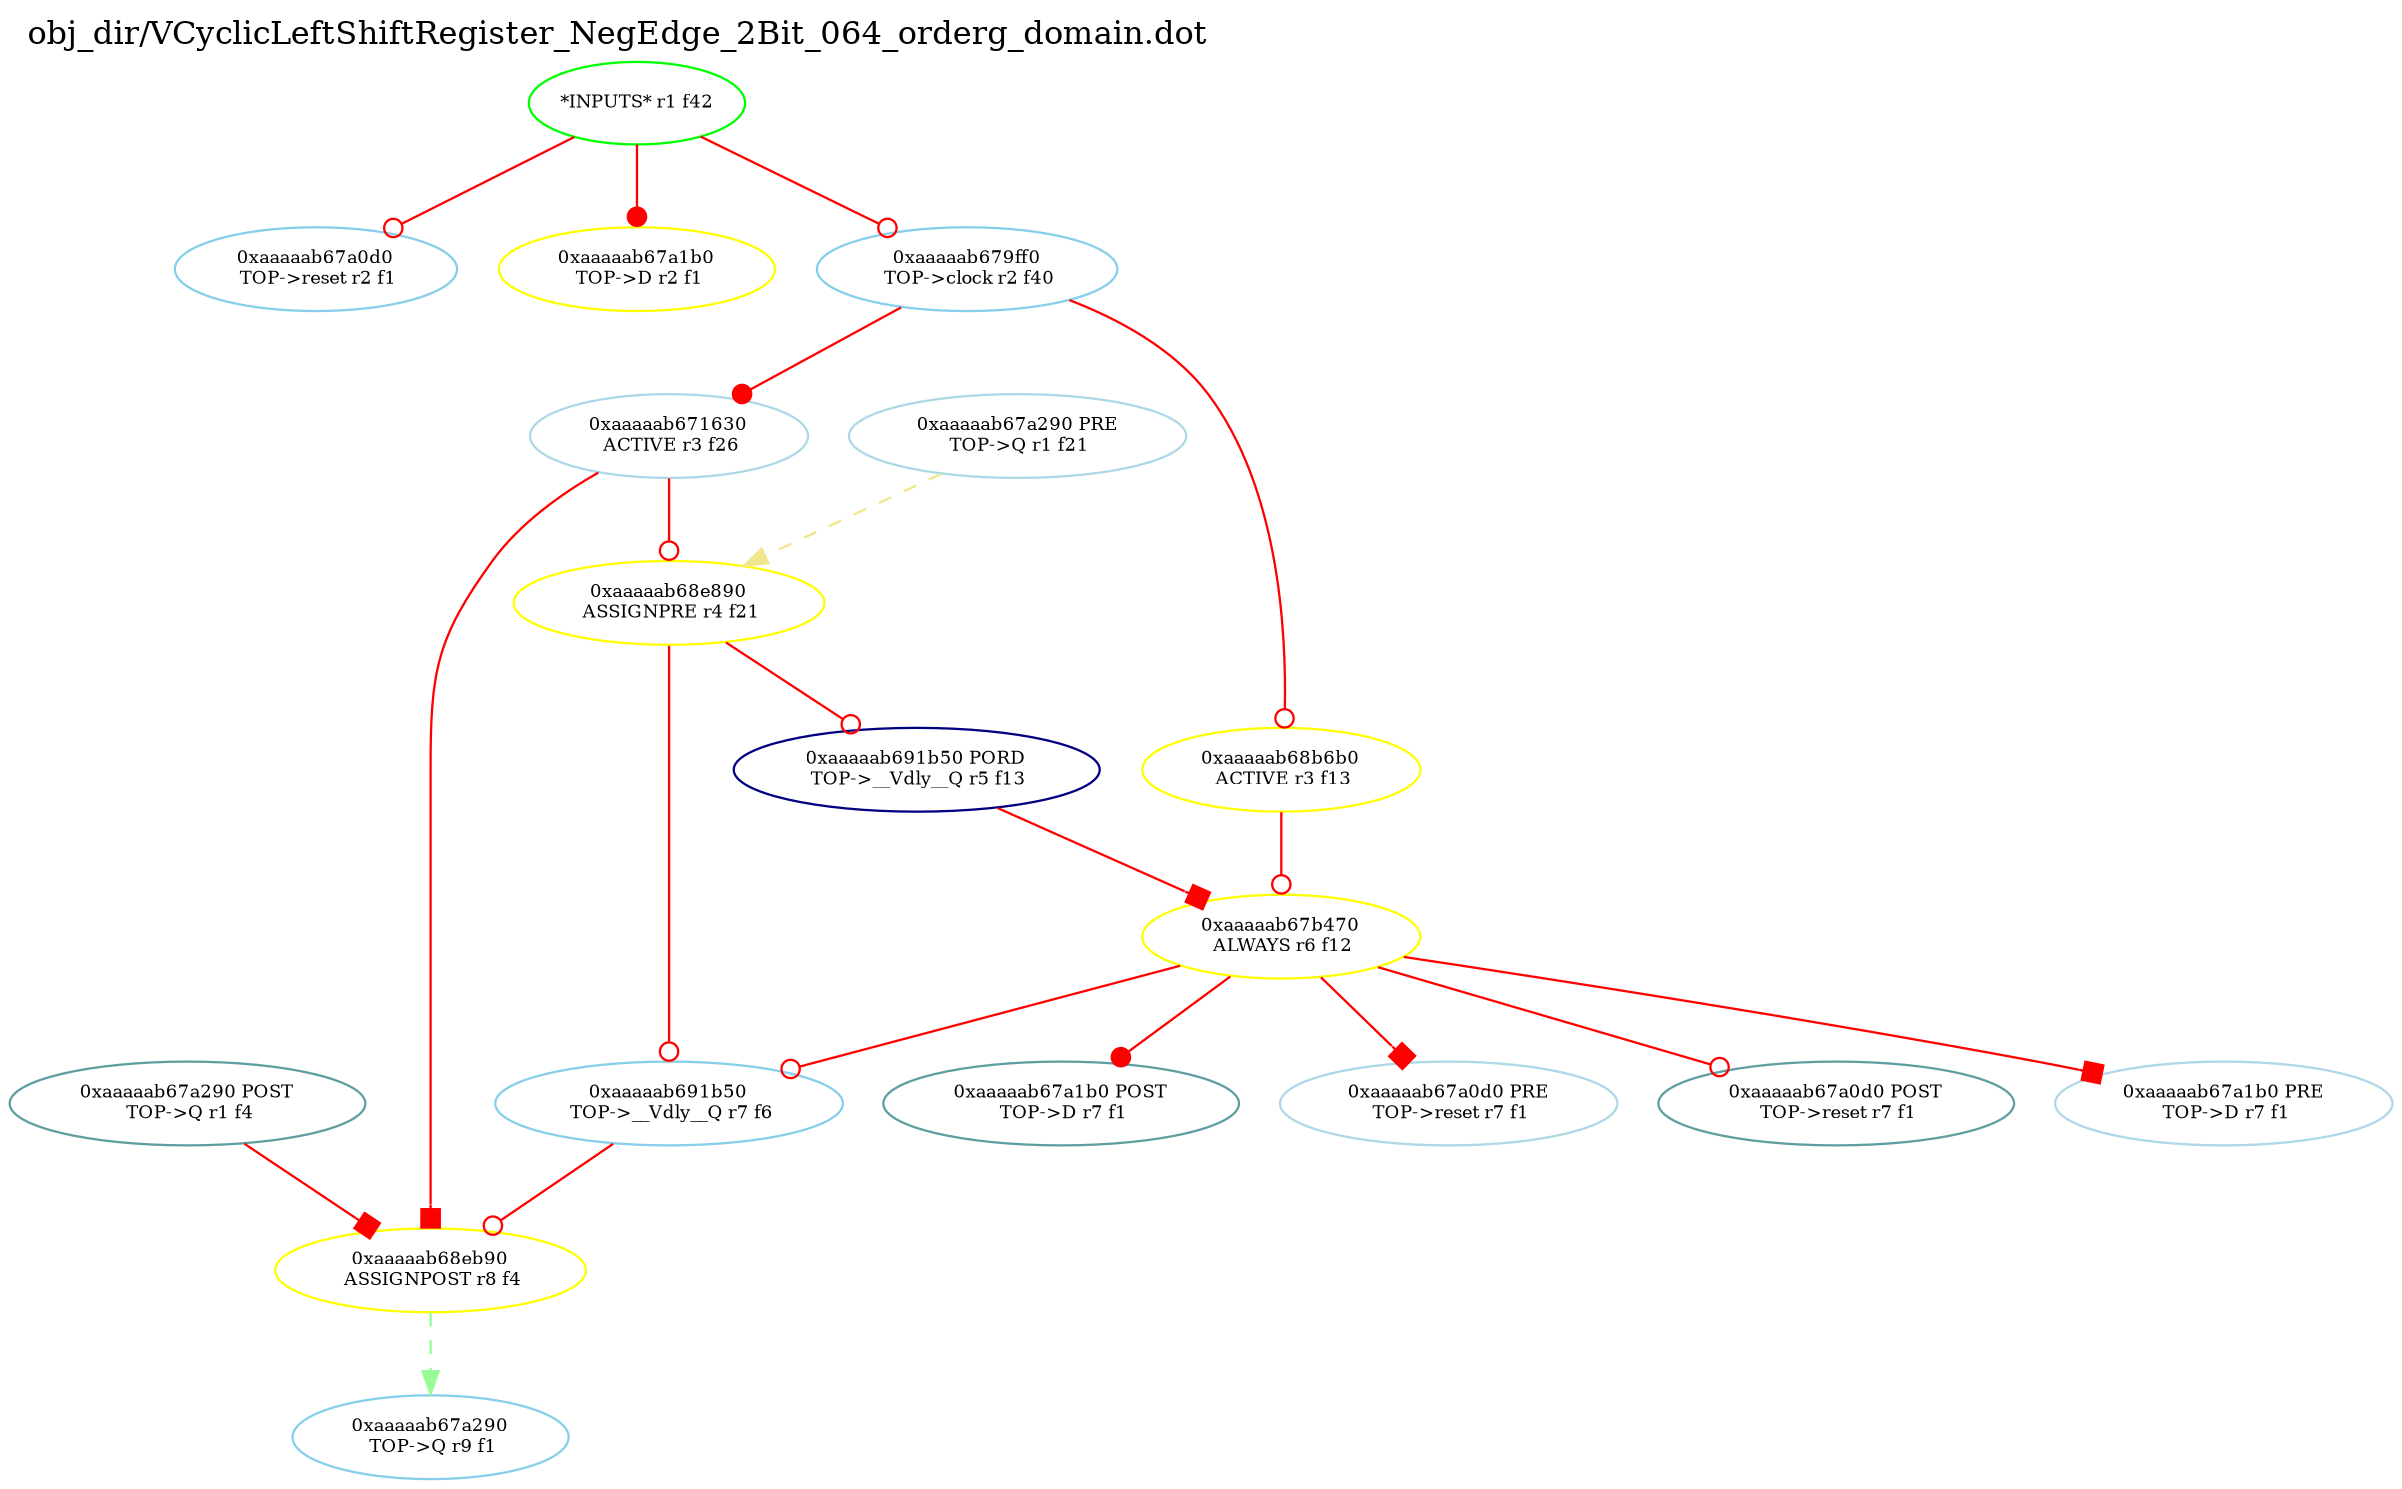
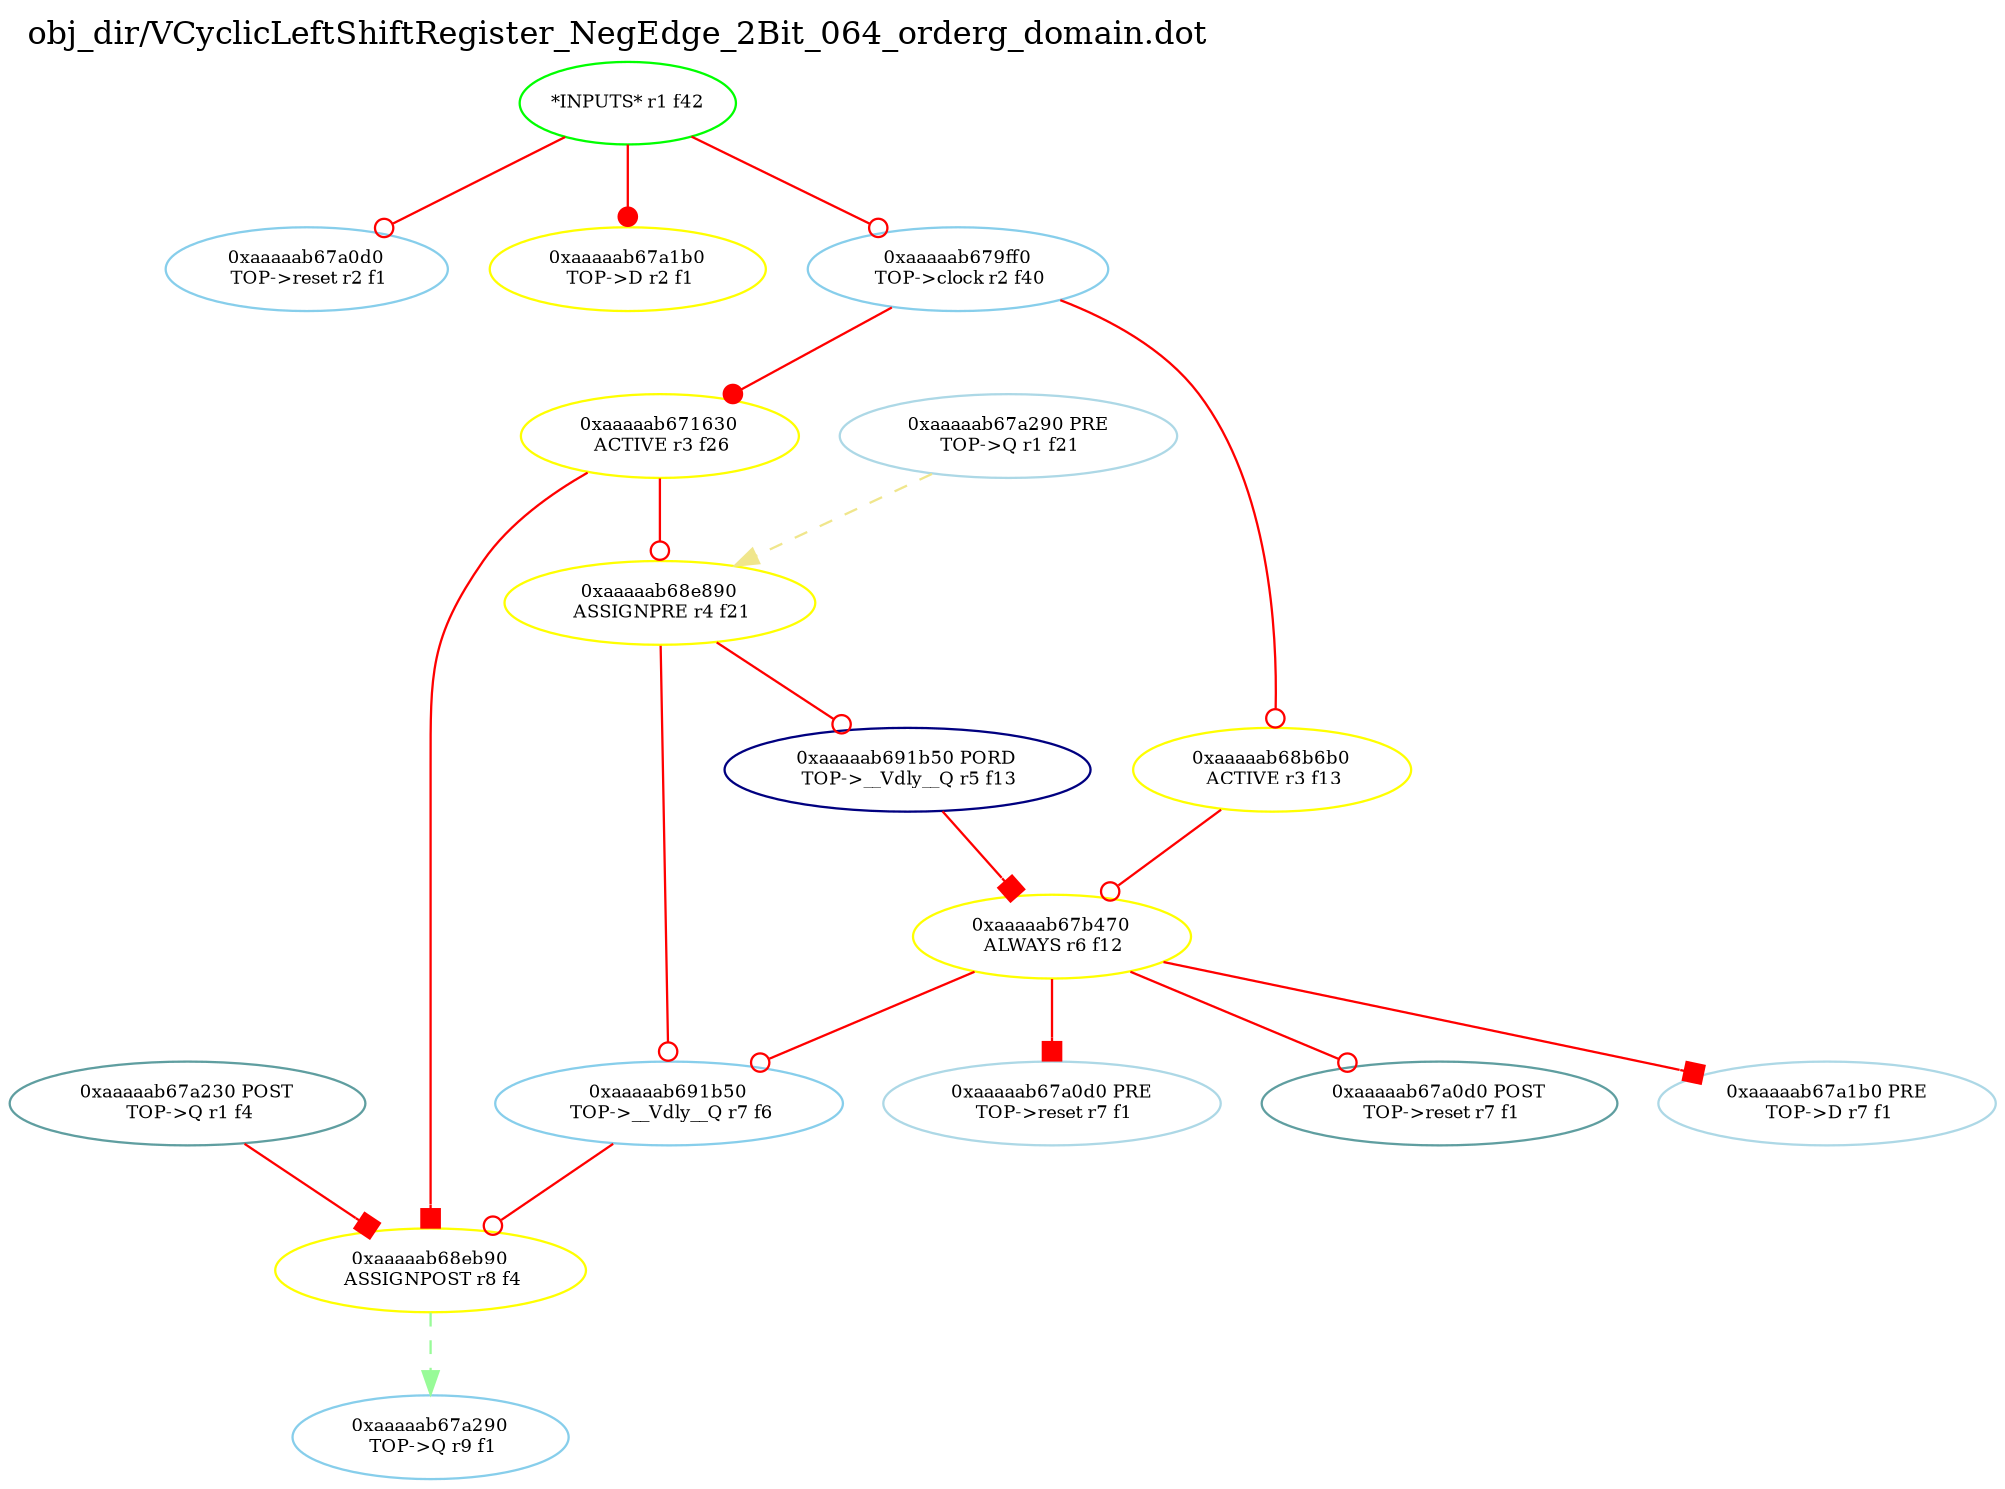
(669, 436) -> (660, 436)
(188, 1104) -> (188, 1104)
(1061, 1104) -> none
